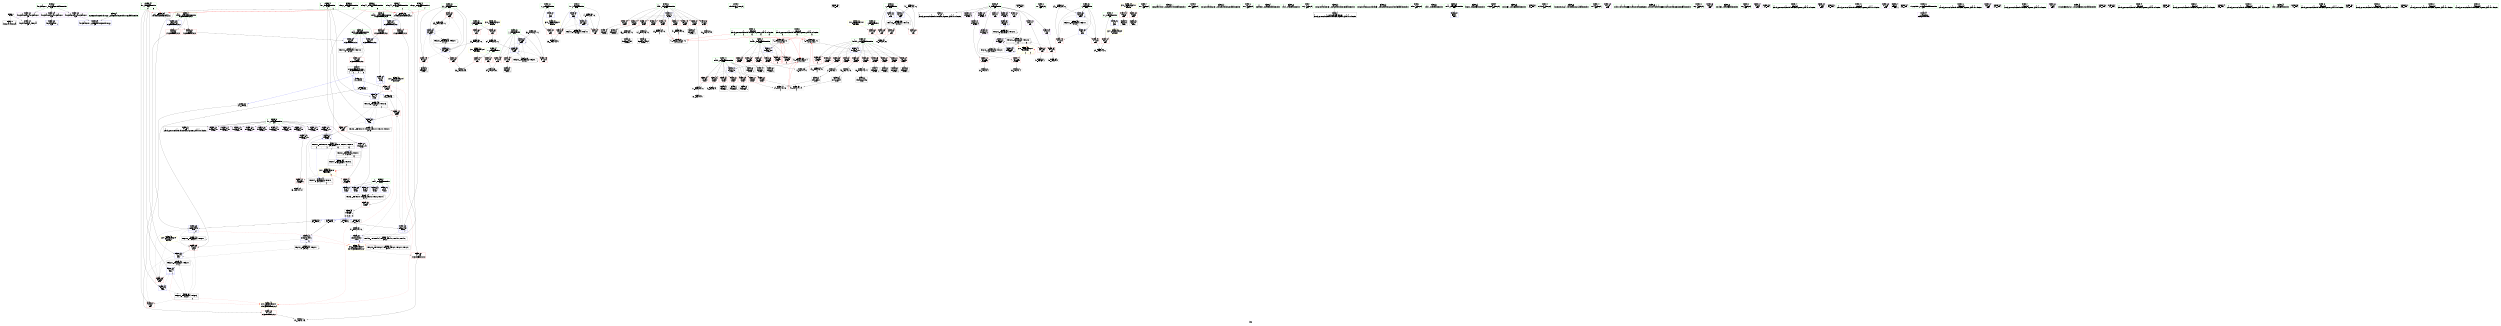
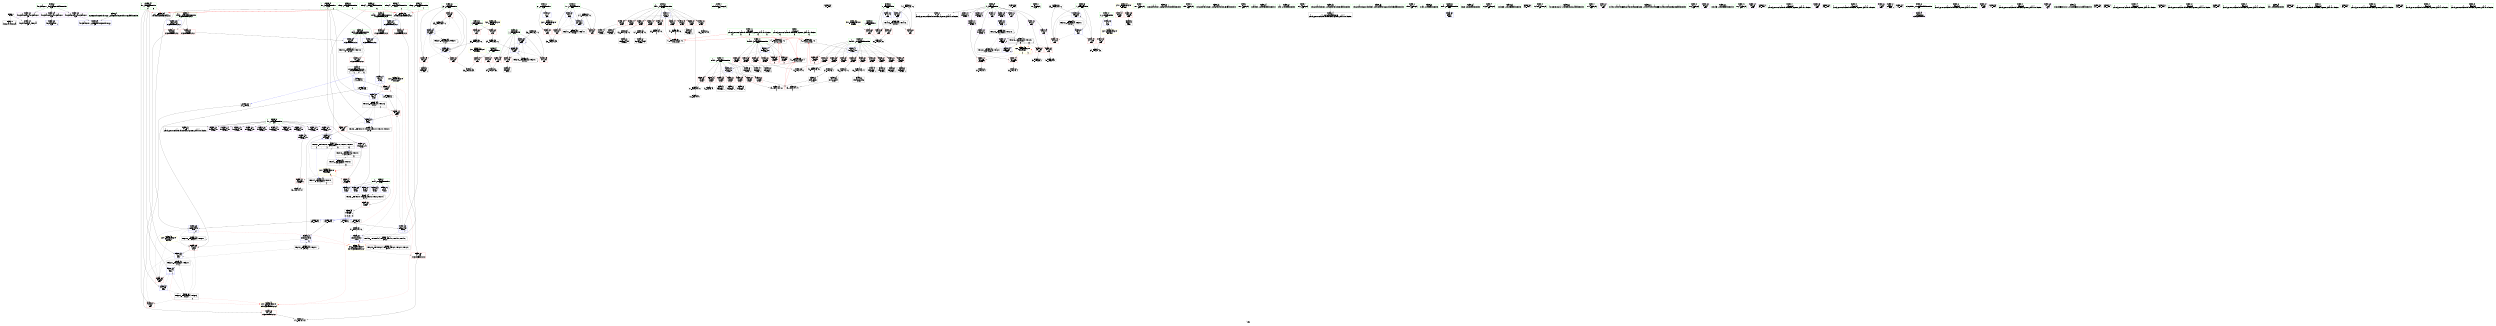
(2052, 8) -> (2048, 8)
(1124, 23) -> none
